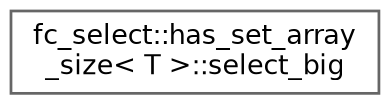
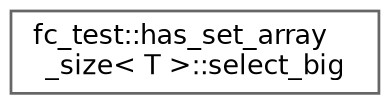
(195, 52) -> (195, 52)
